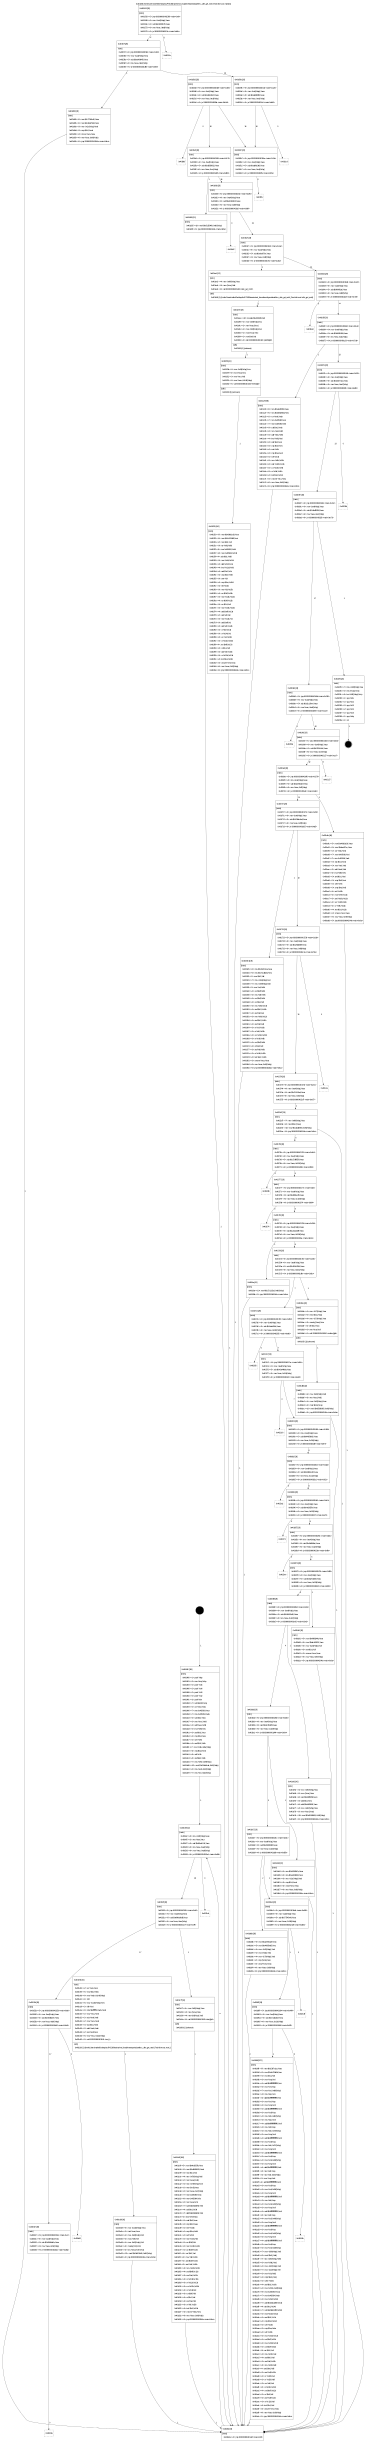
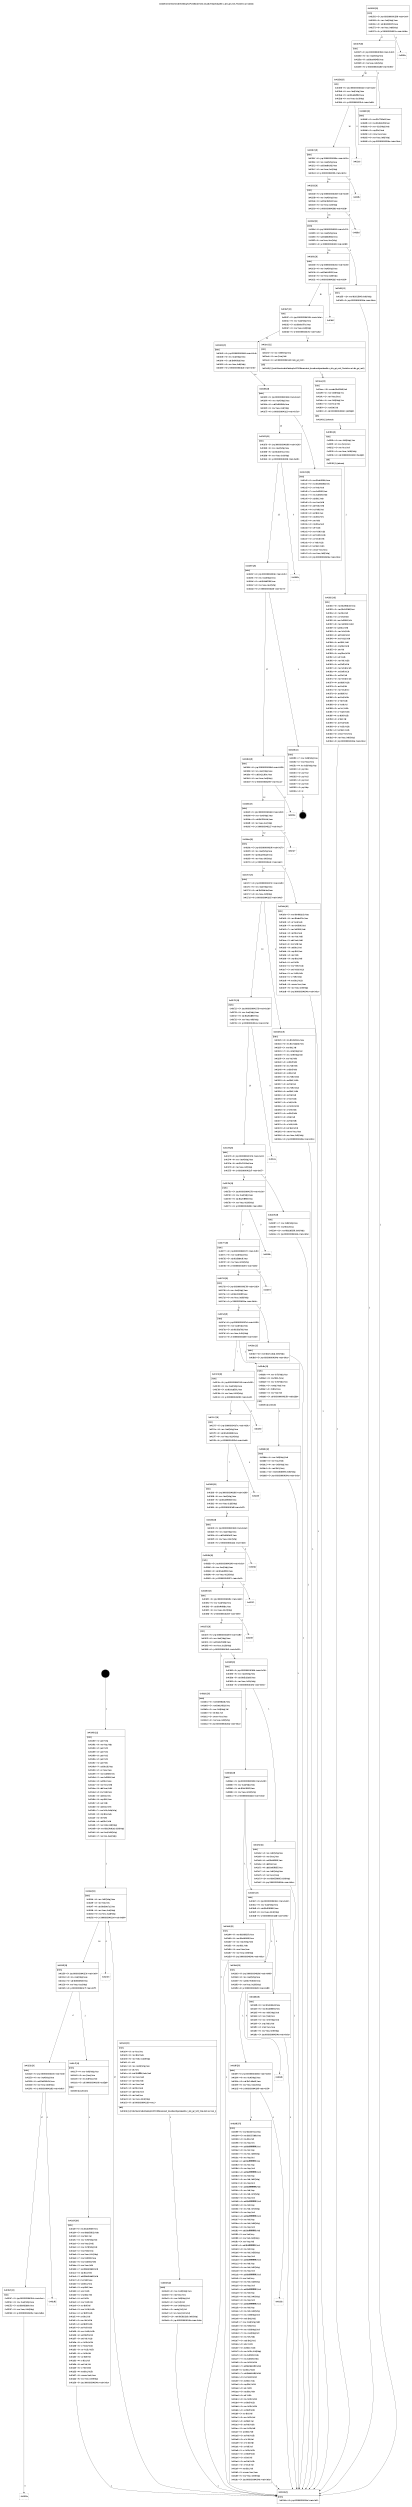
(232, 126) -> (328, 179)
(310, 329) -> none
(295, 1137) -> (243, 1177)
